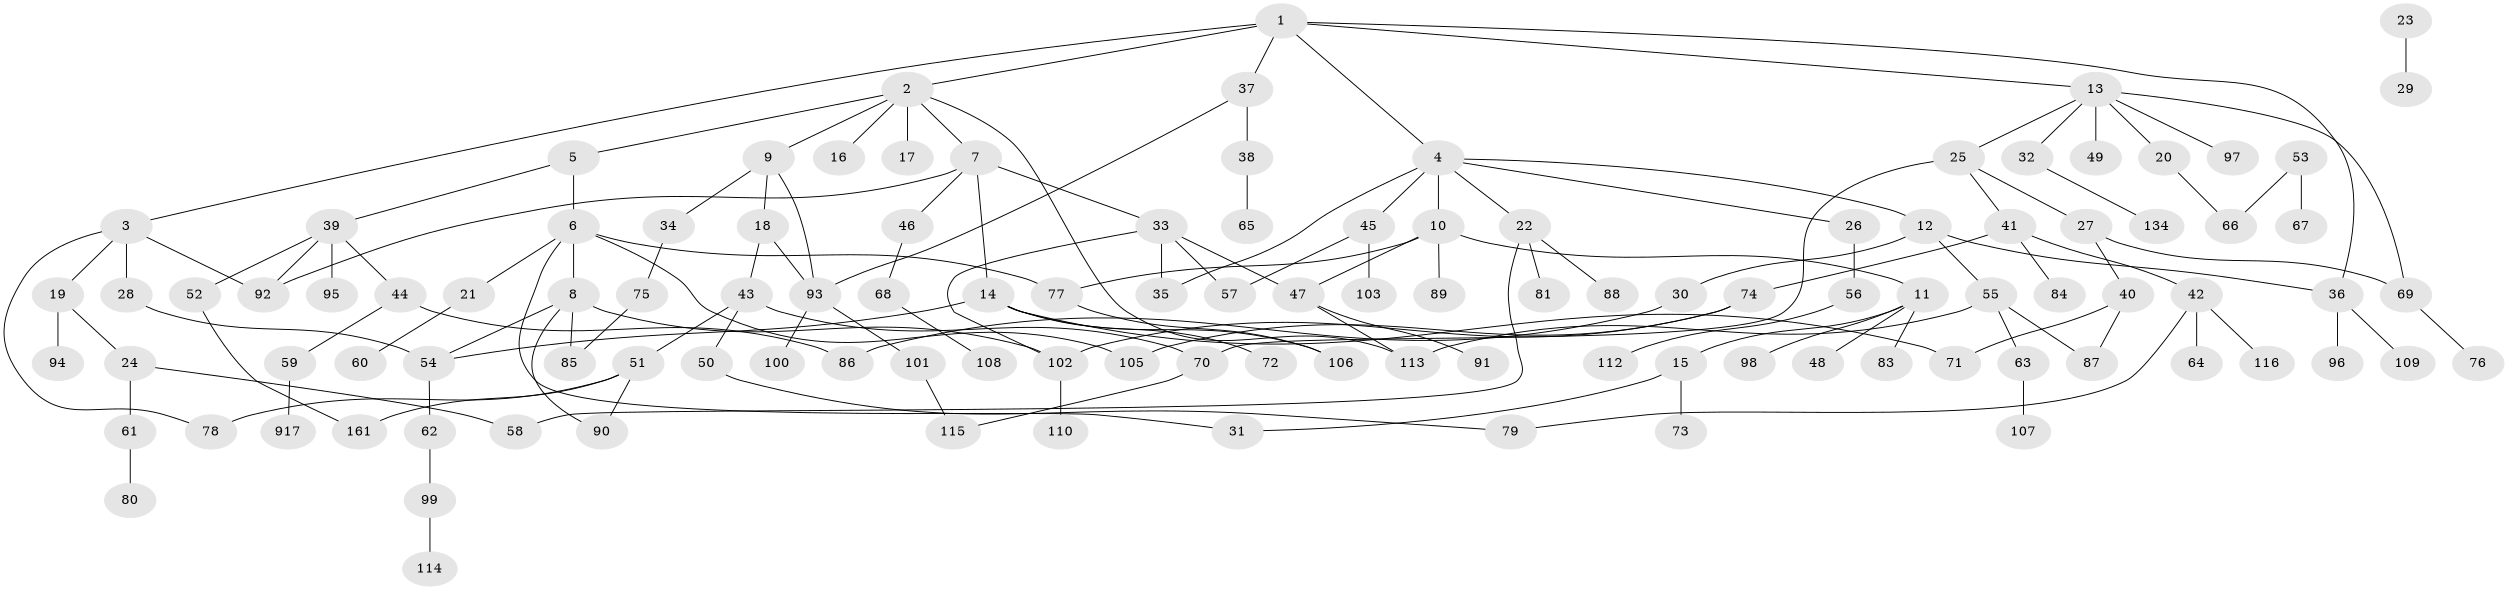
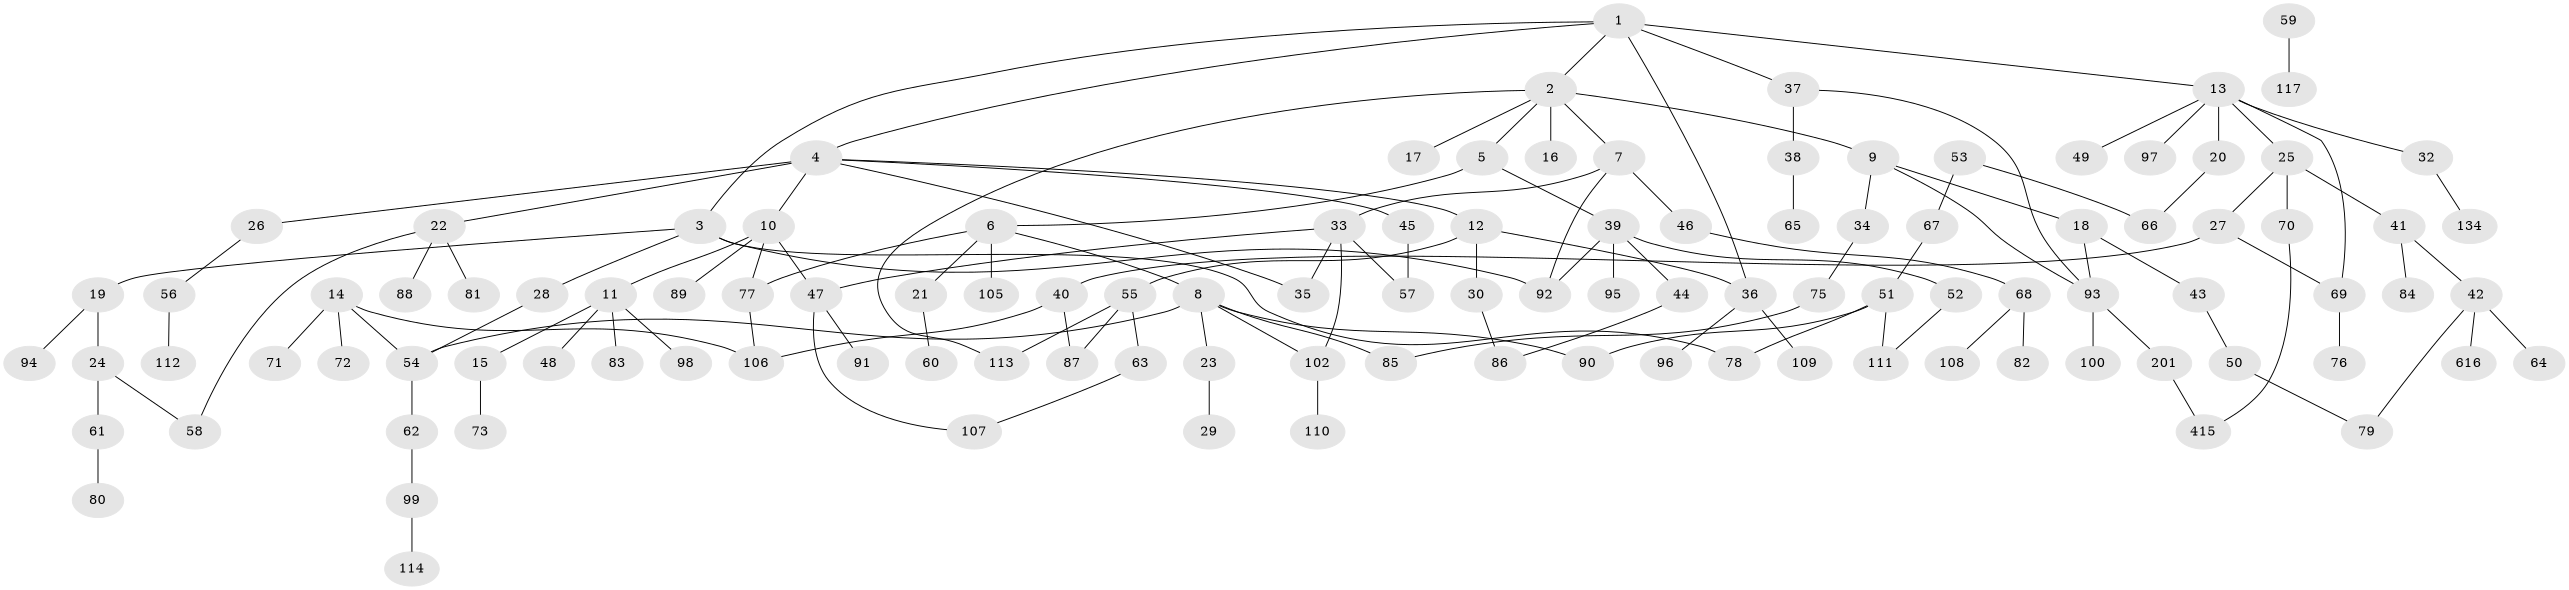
(983, 232) -> none
(1369, 295) -> none
(1750, 295) -> none
(703, 323) -> (1914, 254)
(2052, 326) -> (939, 332)
(347, 328) -> none
(1038, 328) -> none
none -> (1204, 329)
(1355, 329) -> (851, 400)
(918, 363) -> (2164, 363)
none -> (2023, 363)
(2267, 363) -> (2469, 363)
(288, 432) -> (2289, 89)
(360, 432) -> (1881, 363)
(953, 432) -> (2203, 432)
(1238, 432) -> none
